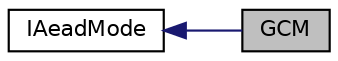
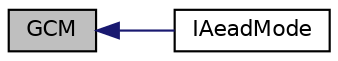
(214, 31) -> (147, 31)
